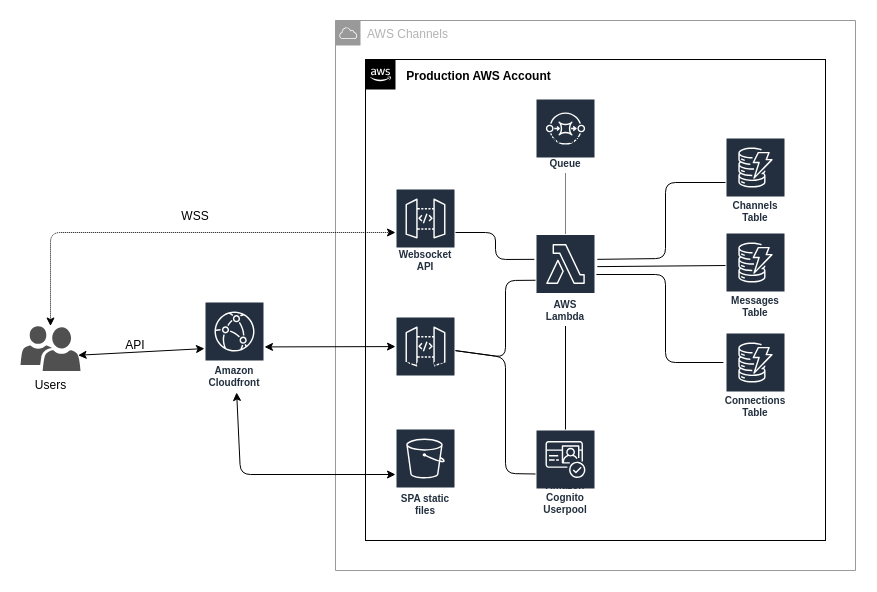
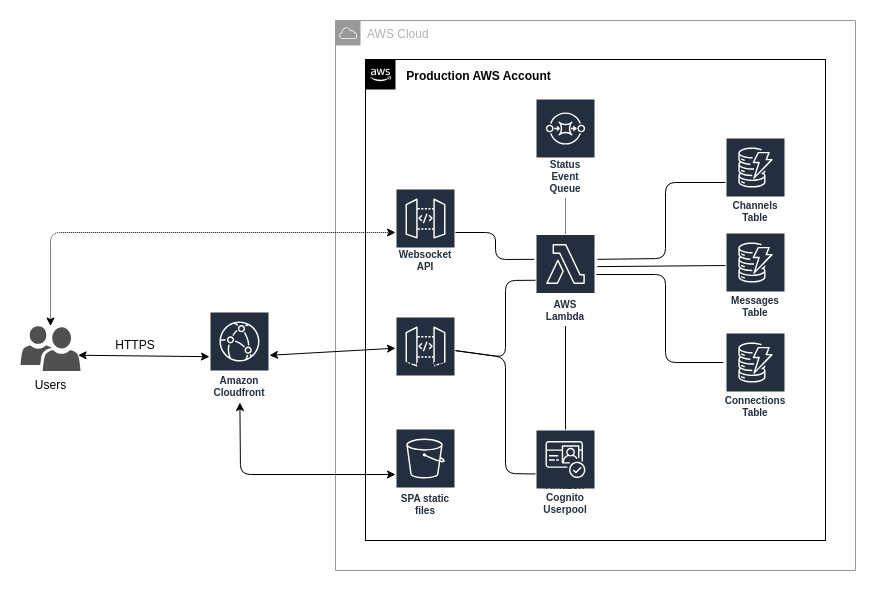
(405, 35) -> (395, 35)
(566, 136) -> (566, 149)
(196, 217) -> none
(136, 346) -> (136, 346)
(235, 347) -> (240, 357)
